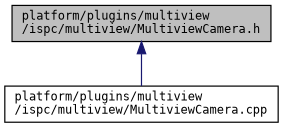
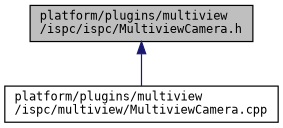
(141, 23) -> (141, 23)
